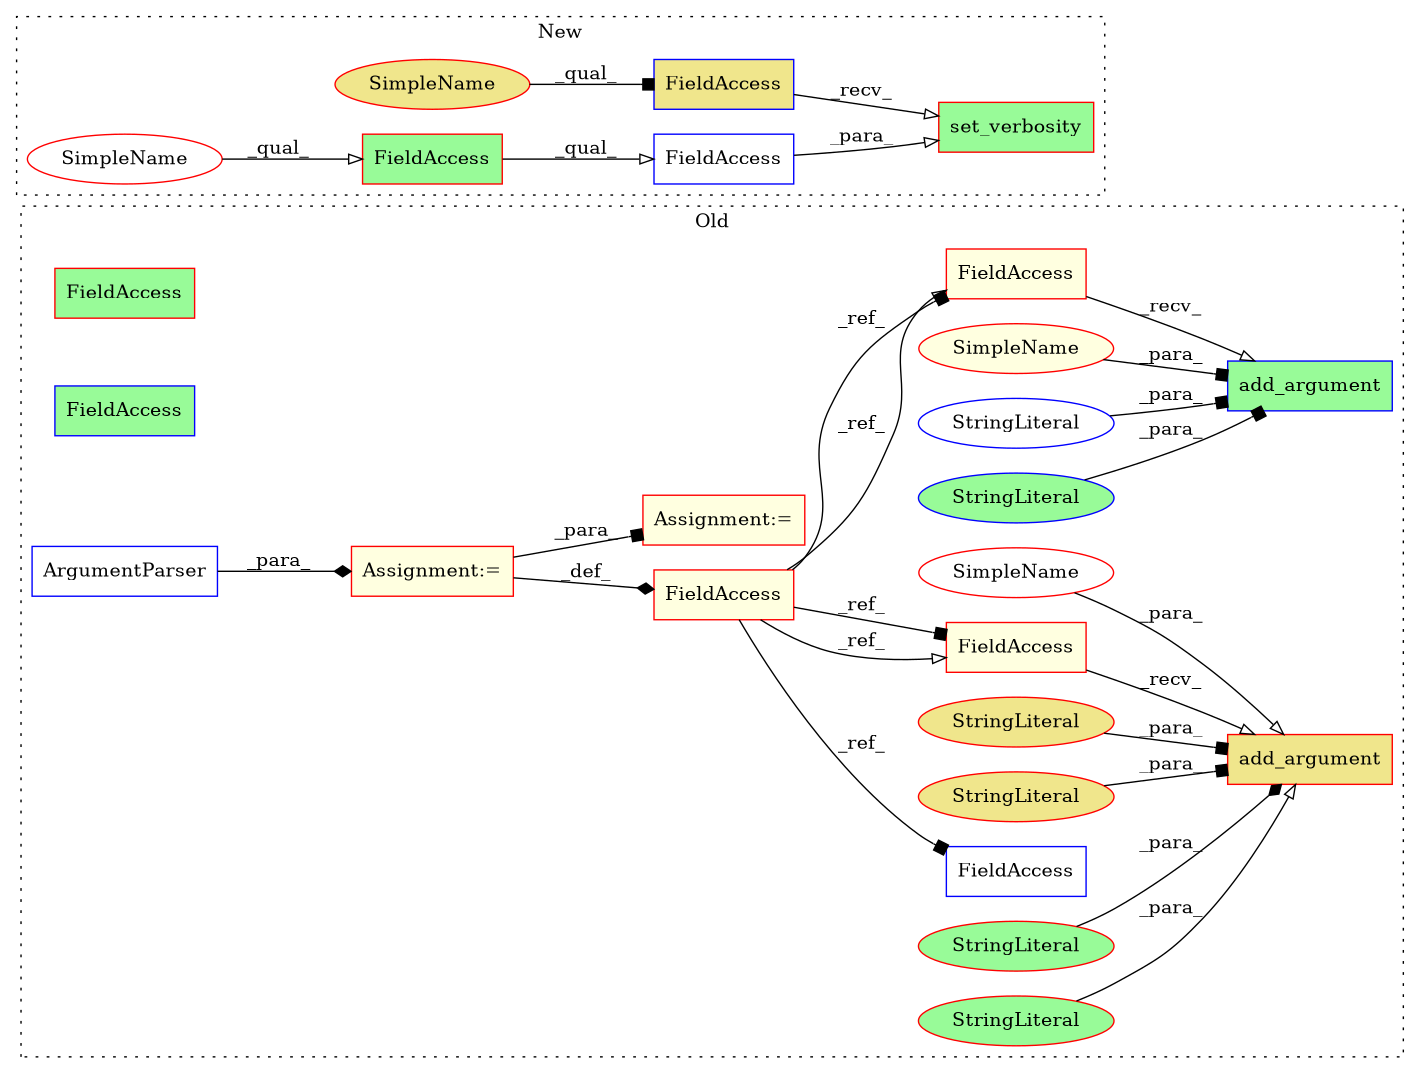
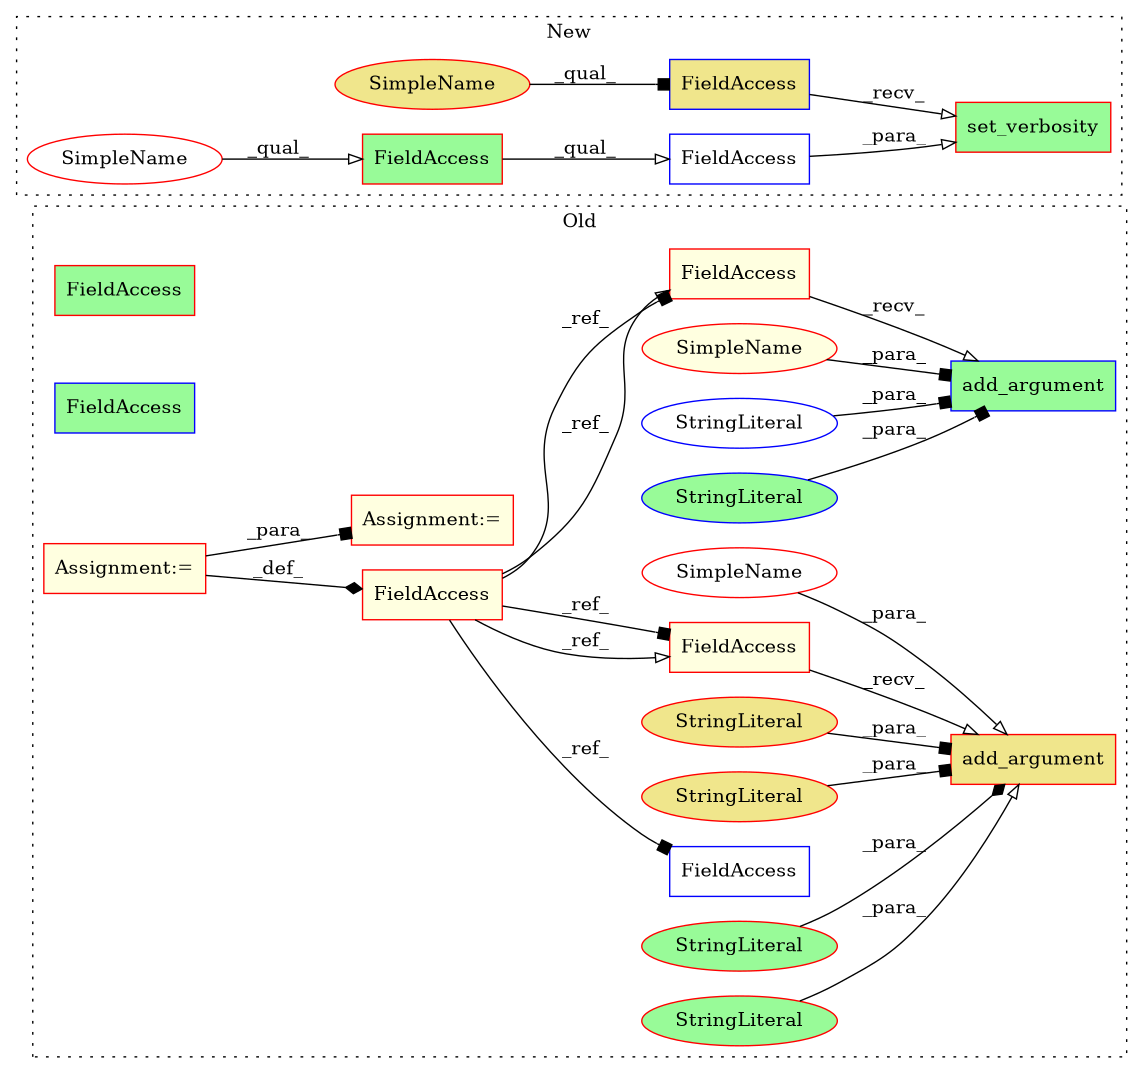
(125, 571) -> none
